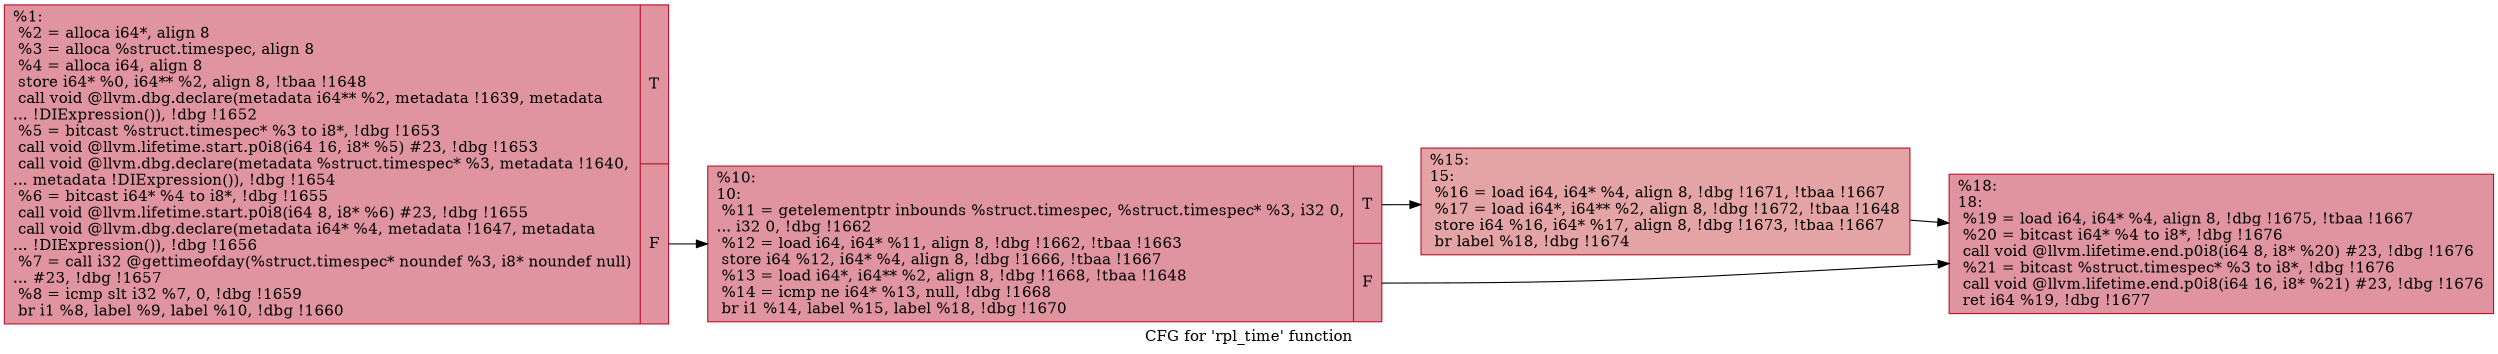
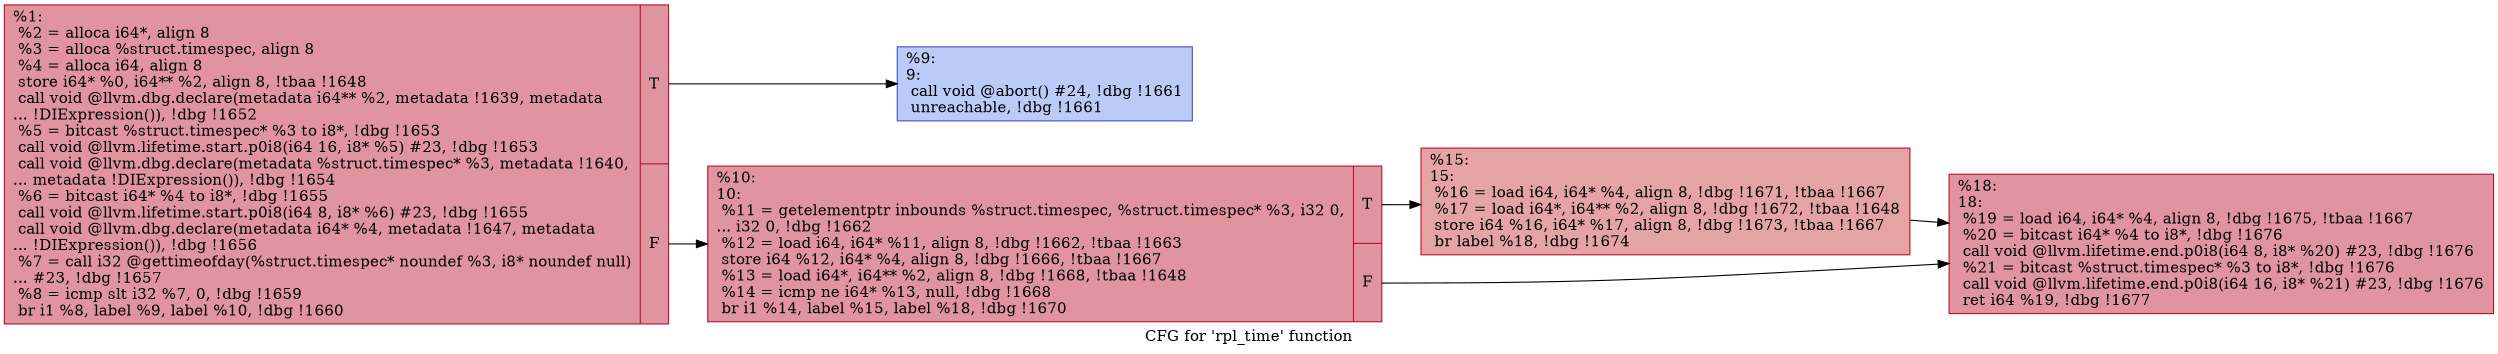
none -> (1045, 84)
